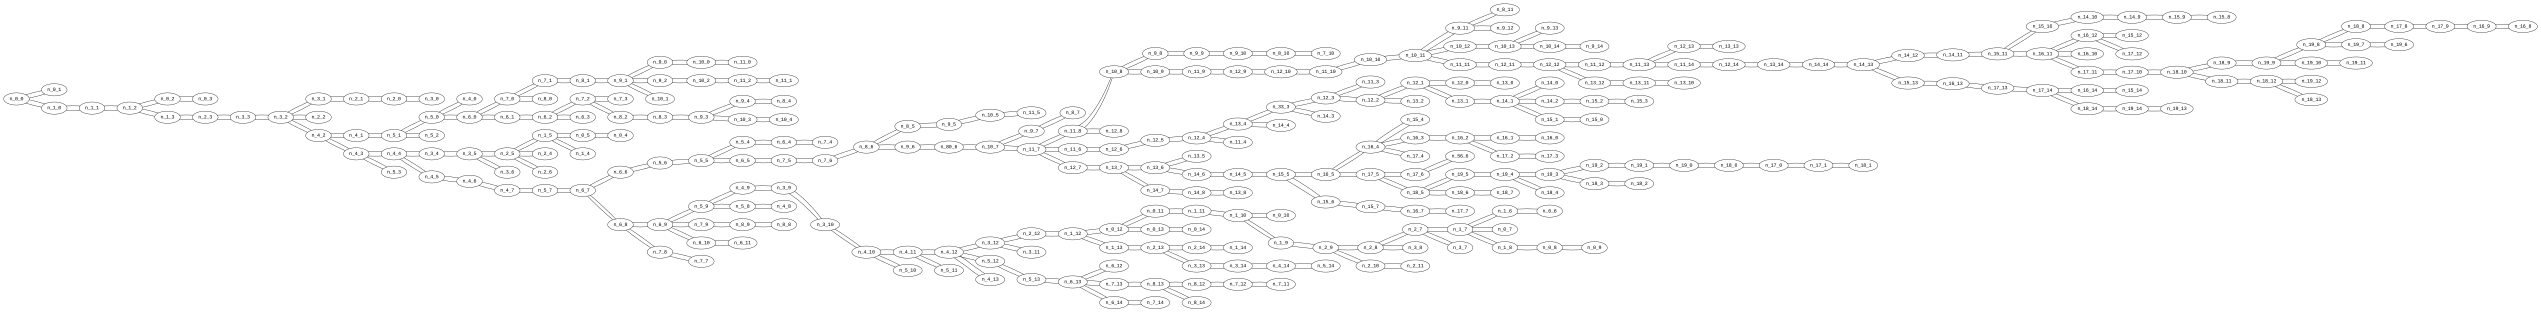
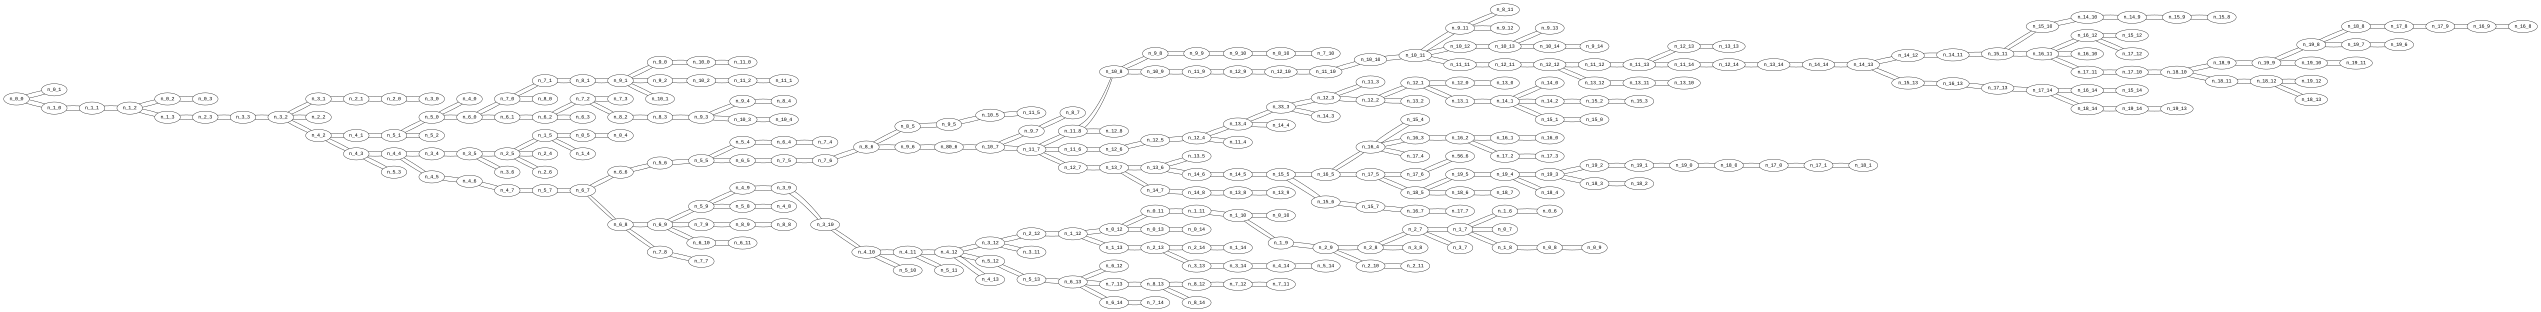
none -> (1281, 193)
